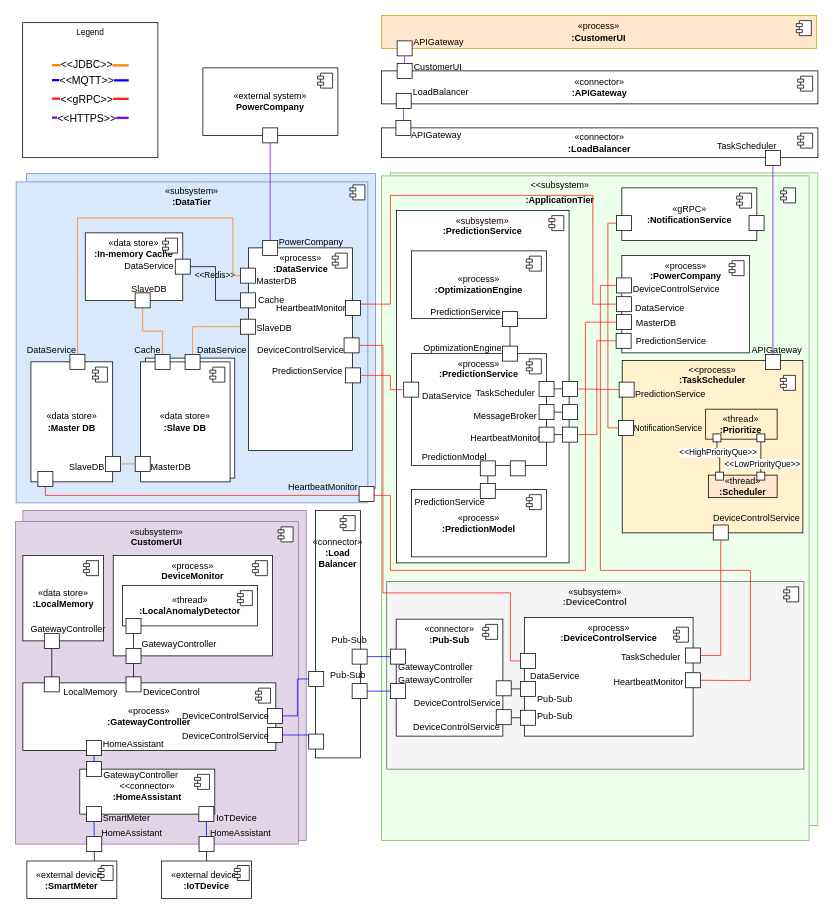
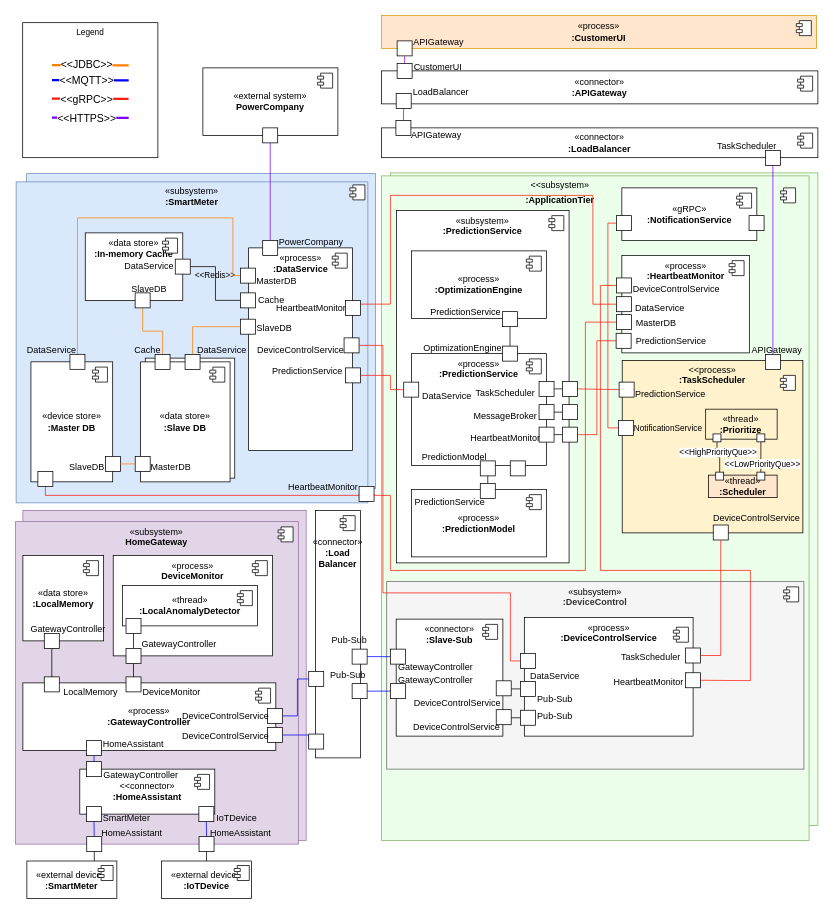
(44, 182) -> (44, 182)
(686, 271) -> (686, 271)
(72, 422) -> (72, 422)
(157, 538) -> (157, 538)
(450, 635) -> (450, 635)
(172, 692) -> (172, 692)
